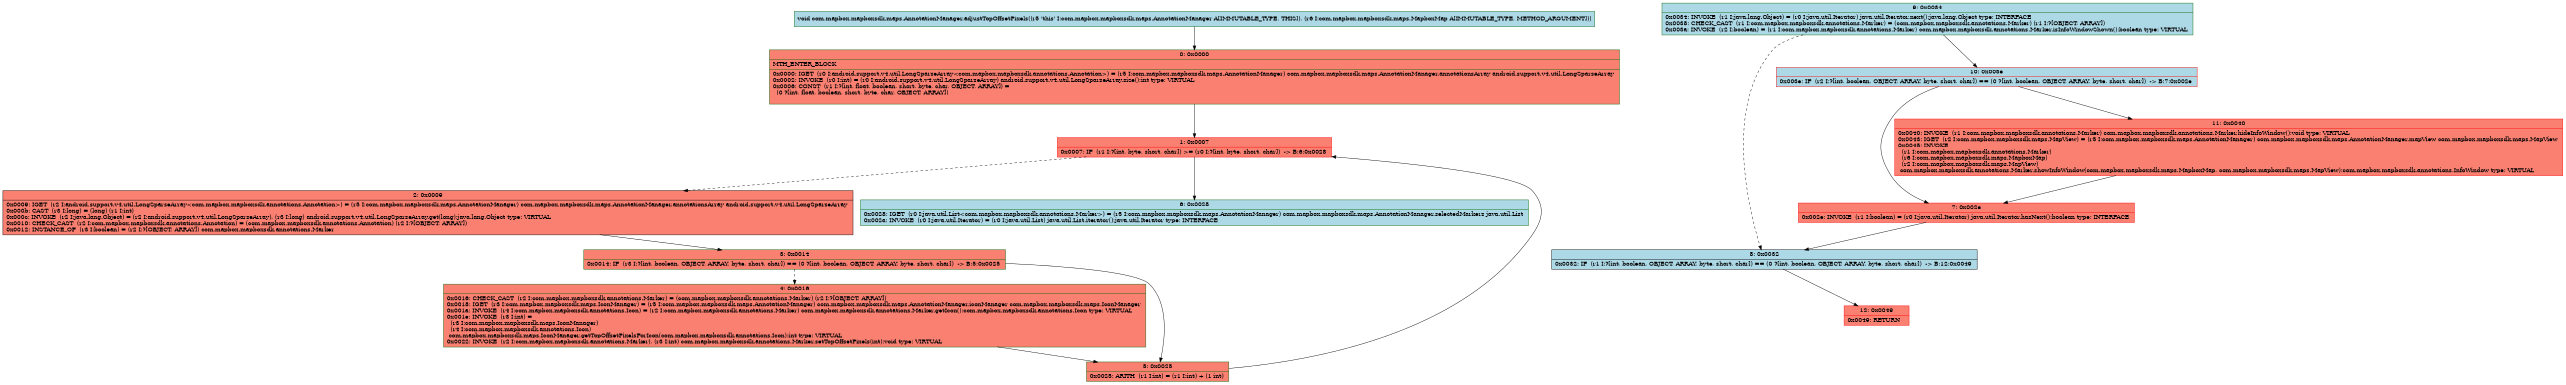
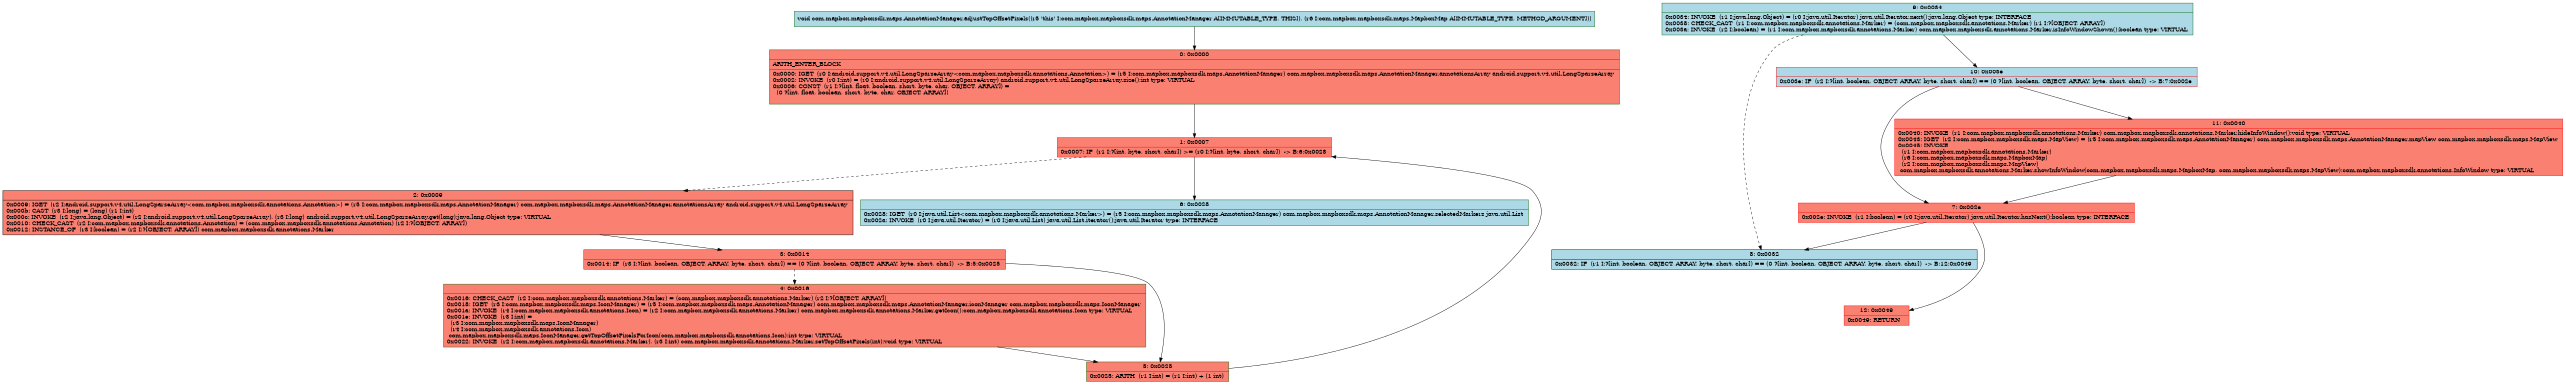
(805, 64) -> (807, 64)
(1819, 287) -> (1971, 281)
